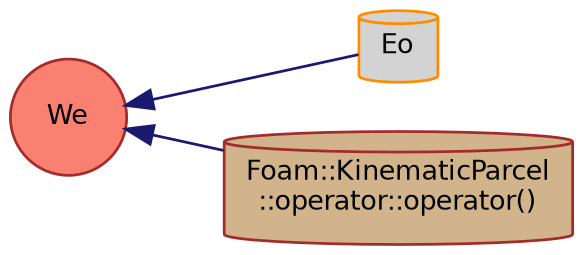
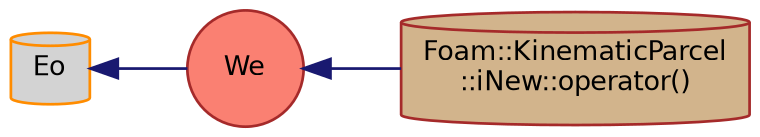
(255, 77) -> (153, 69)
(398, 188) -> (575, 69)
